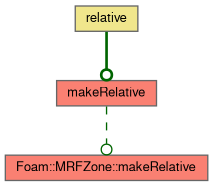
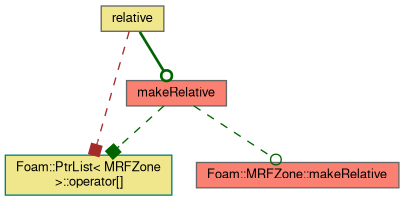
none -> (89, 175)
